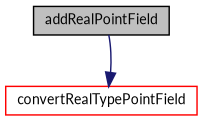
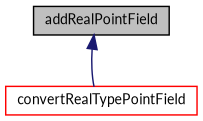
(111, 54) -> (92, 68)
